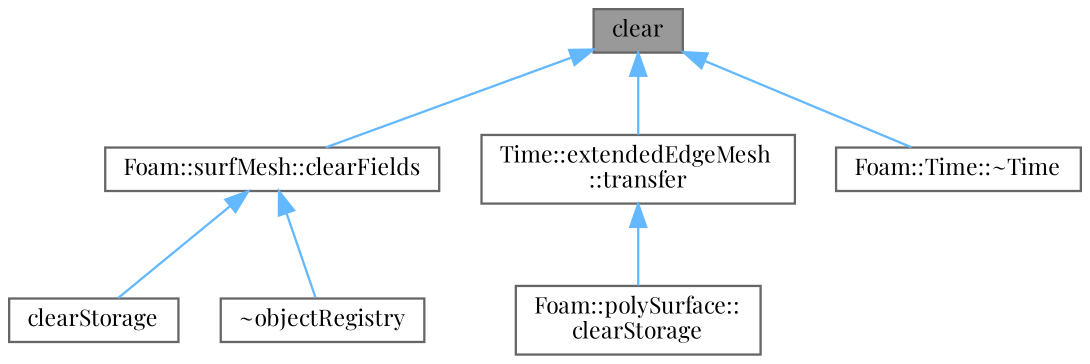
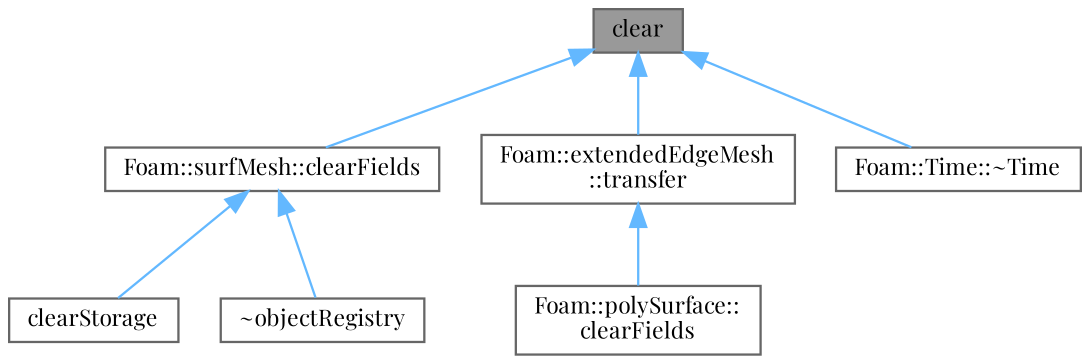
(638, 169) -> (638, 169)
(638, 320) -> (638, 320)
